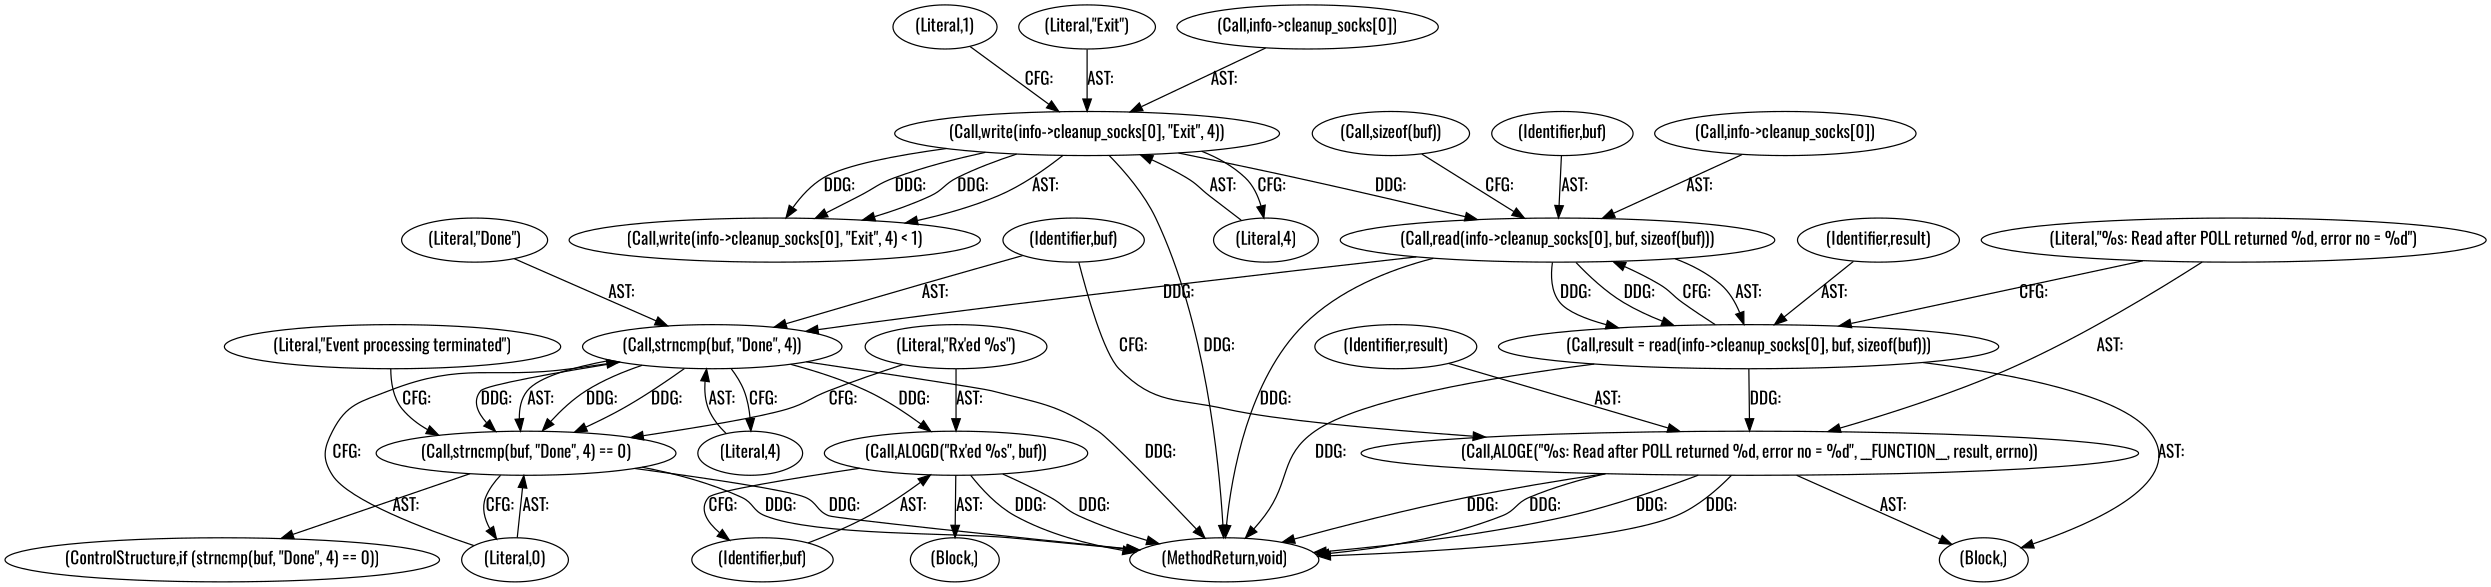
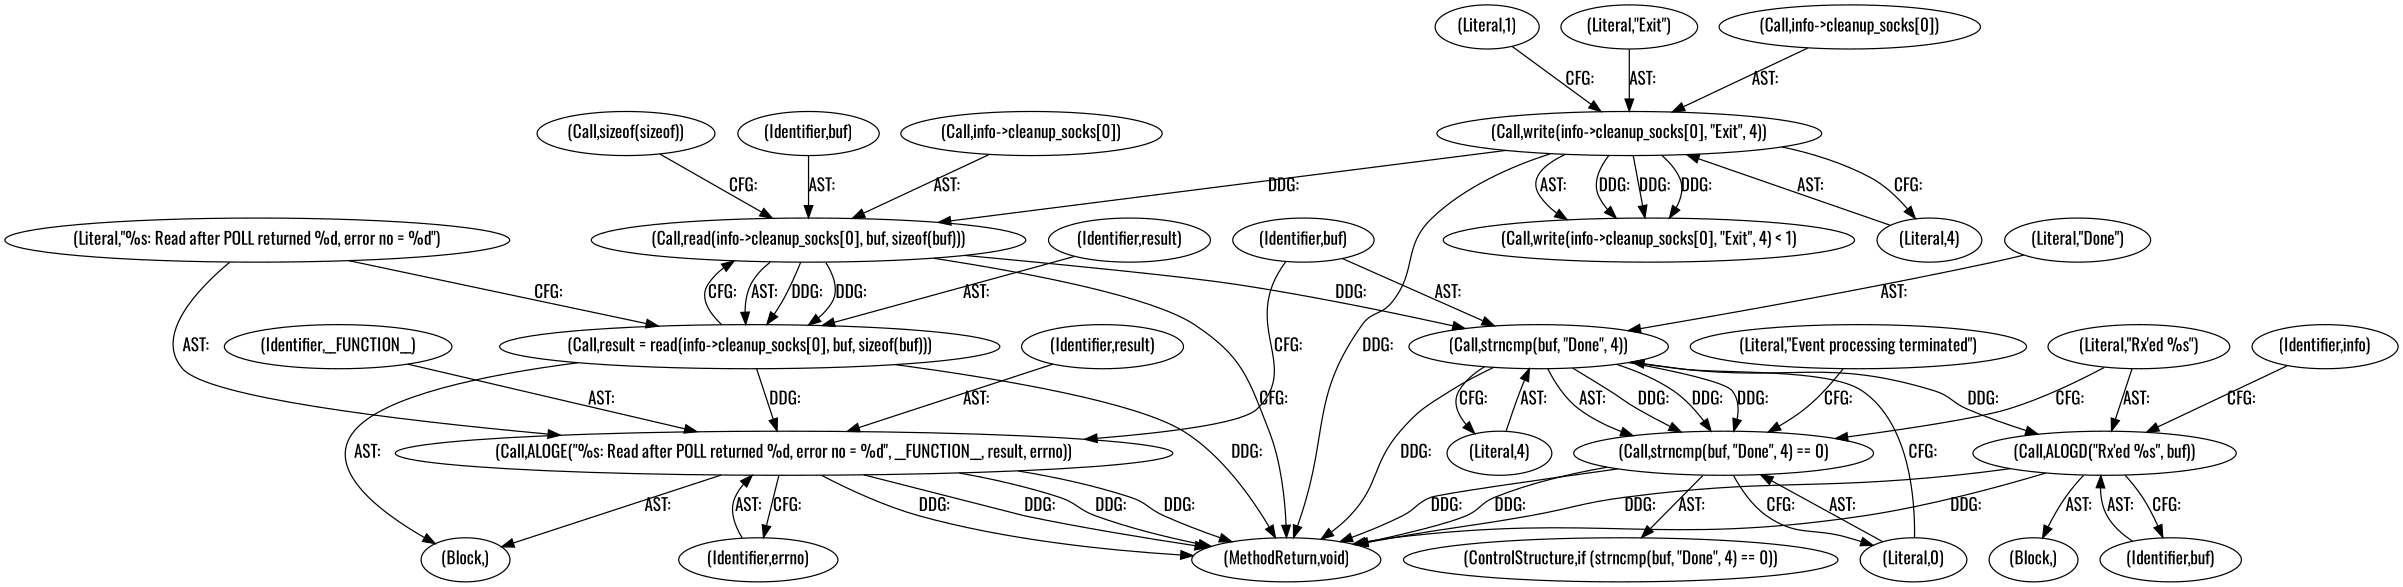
(1391, 134) -> (626, 134)
none -> (338, 347)
none -> (2325, 347)
(1278, 400) -> (1276, 400)
none -> (758, 560)
